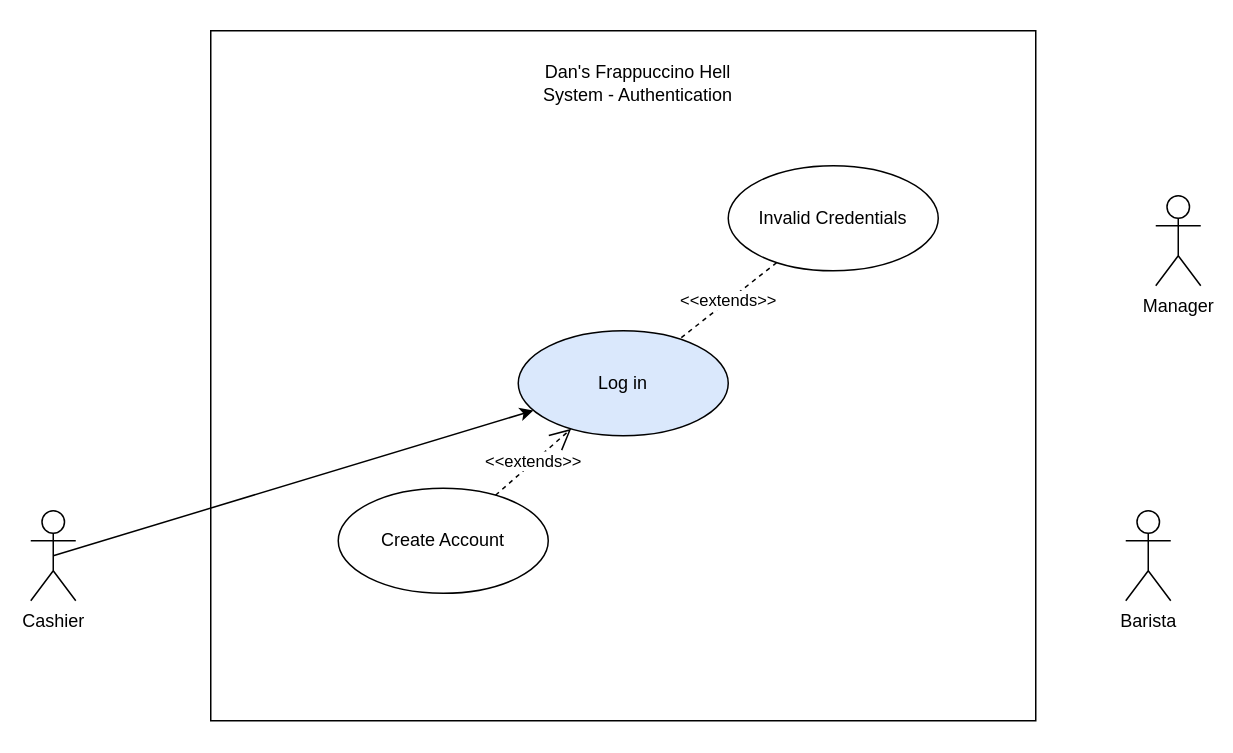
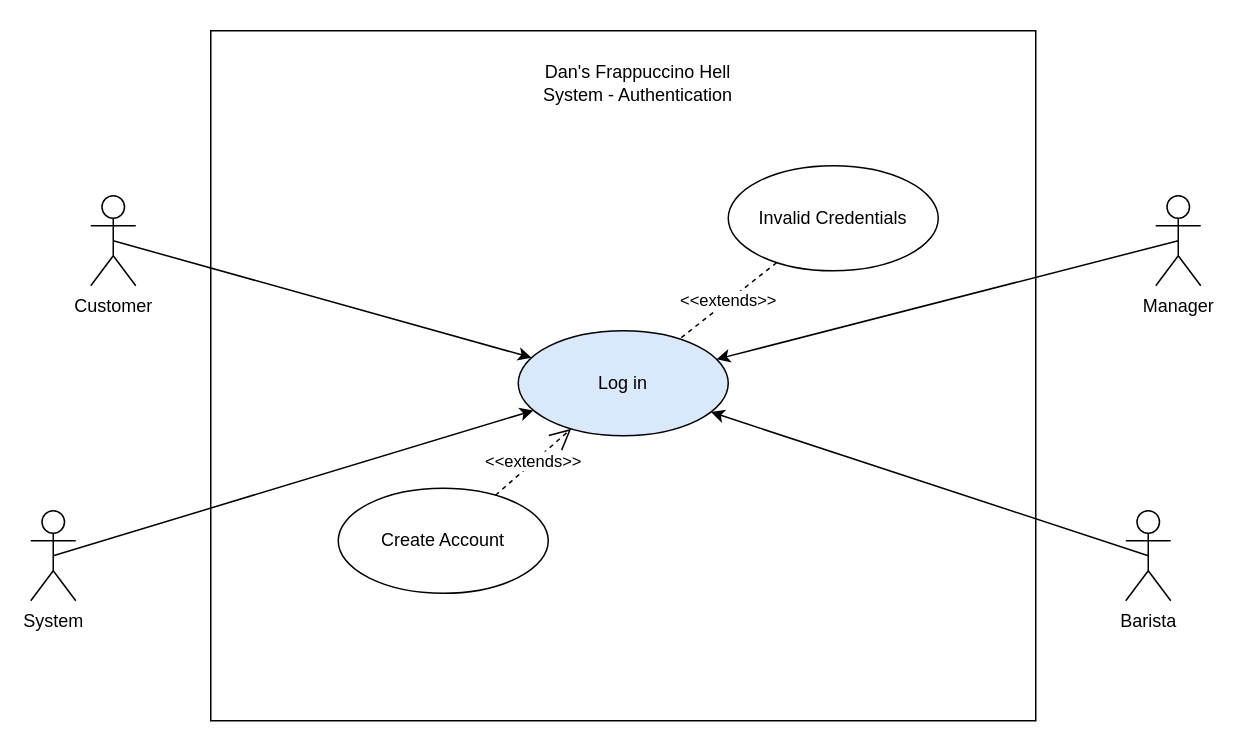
none -> (113, 241)
none -> (319, 298)
none -> (951, 299)
none -> (933, 485)
(54, 622) -> (54, 622)
